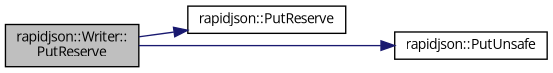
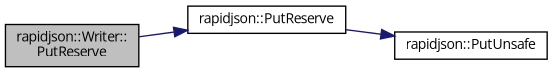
(260, 46) -> (364, 32)
